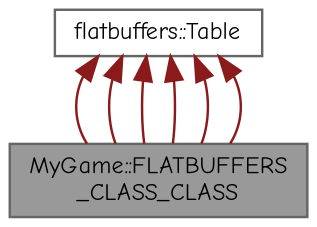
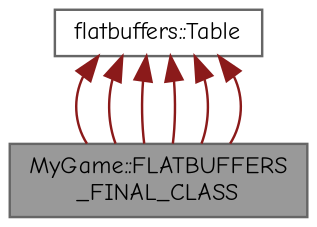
(159, 180) -> (159, 180)
